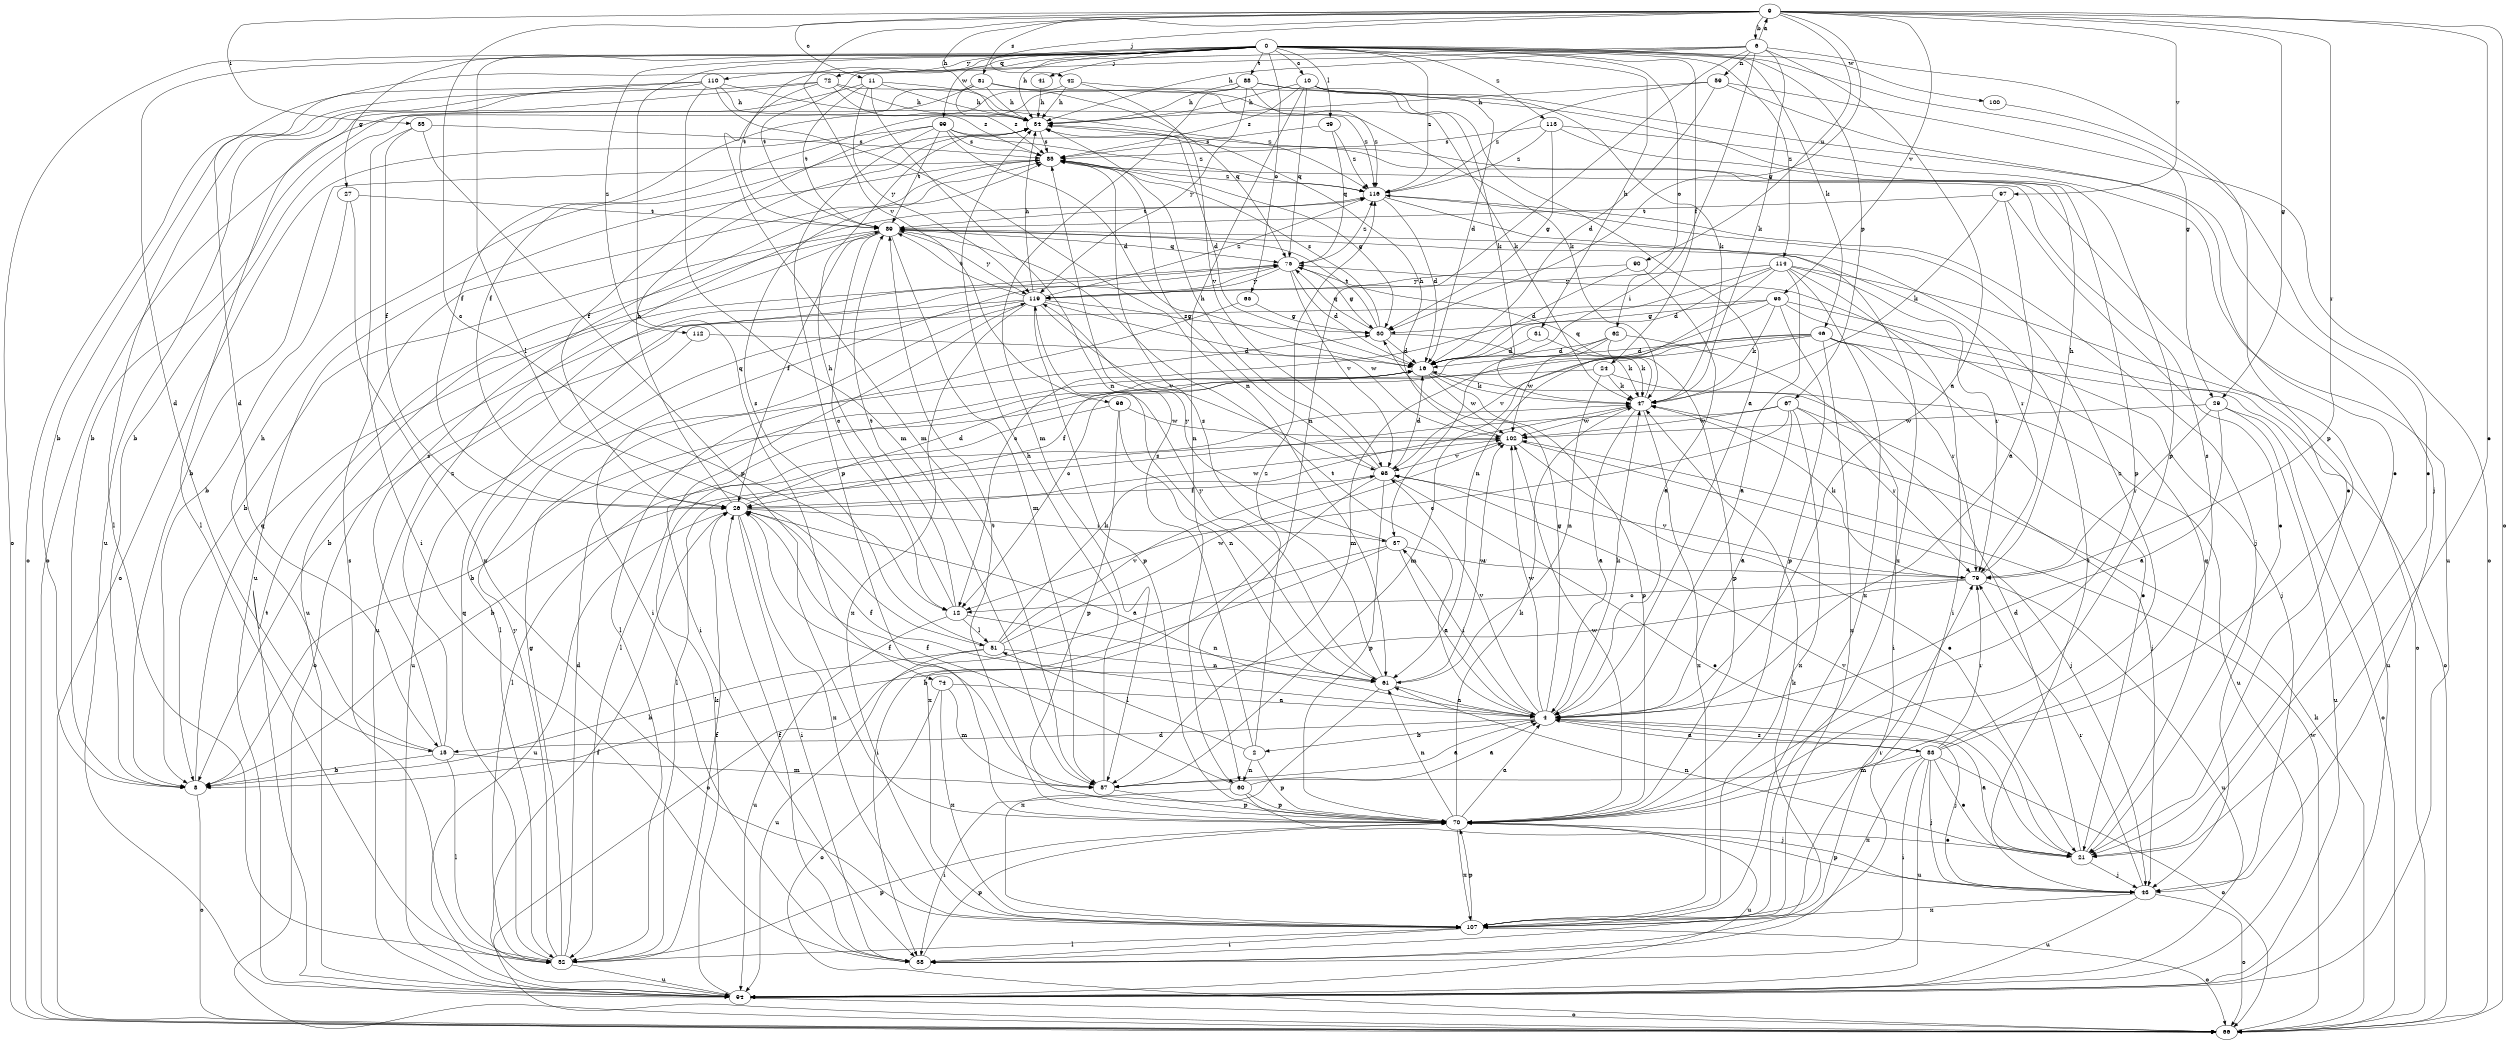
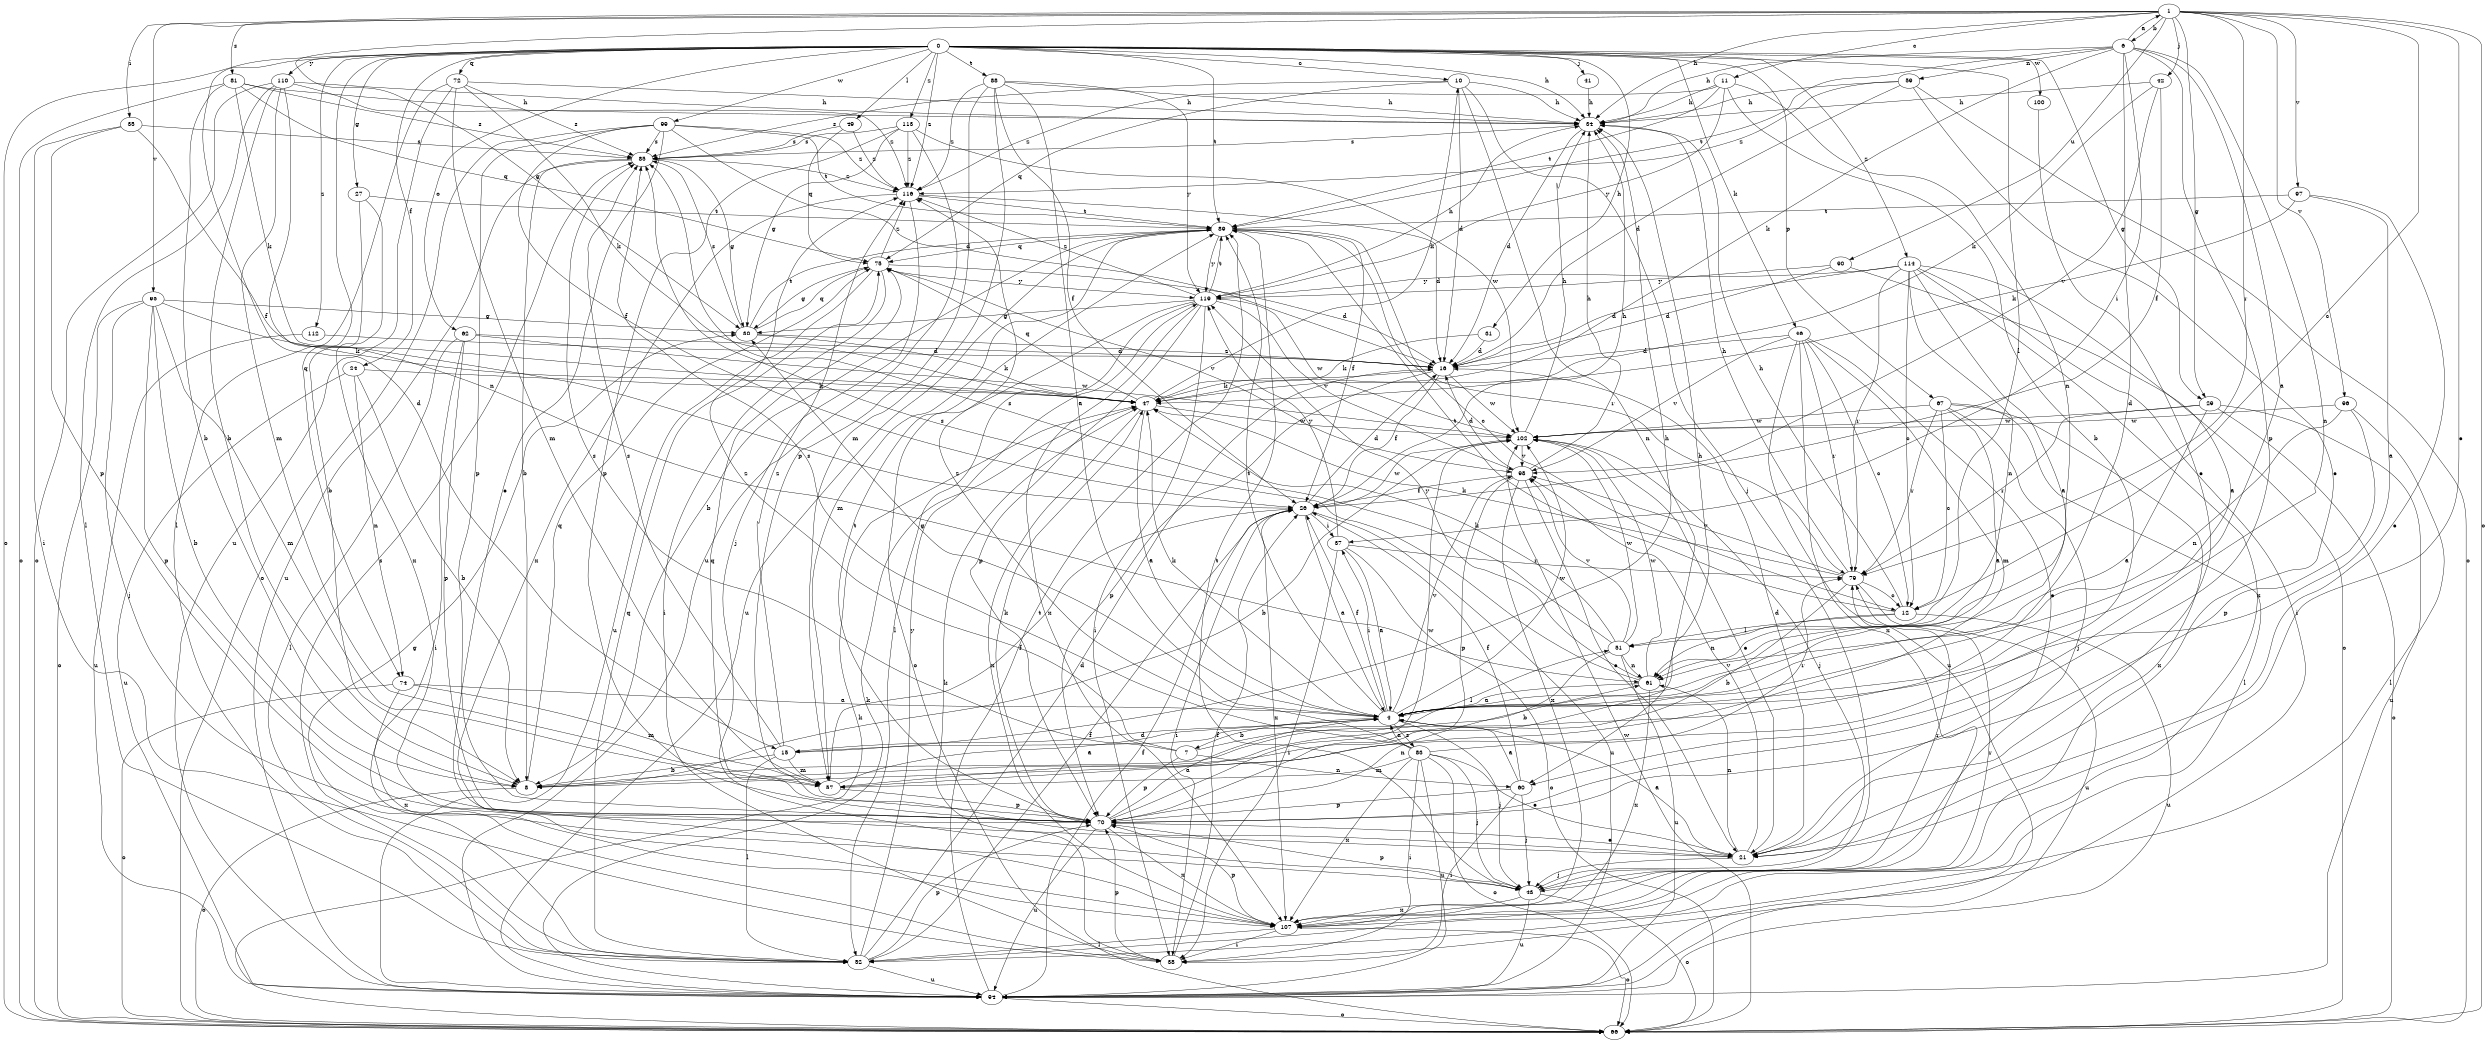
(1770, 11) -> (2169, 11)
(1618, 159) -> (1374, 304)
none -> (1288, 185)
(1248, 299) -> none
(1201, 335) -> none
(1406, 351) -> (1227, 351)
(1556, 557) -> (373, 525)
(1255, 753) -> (1187, 753)
